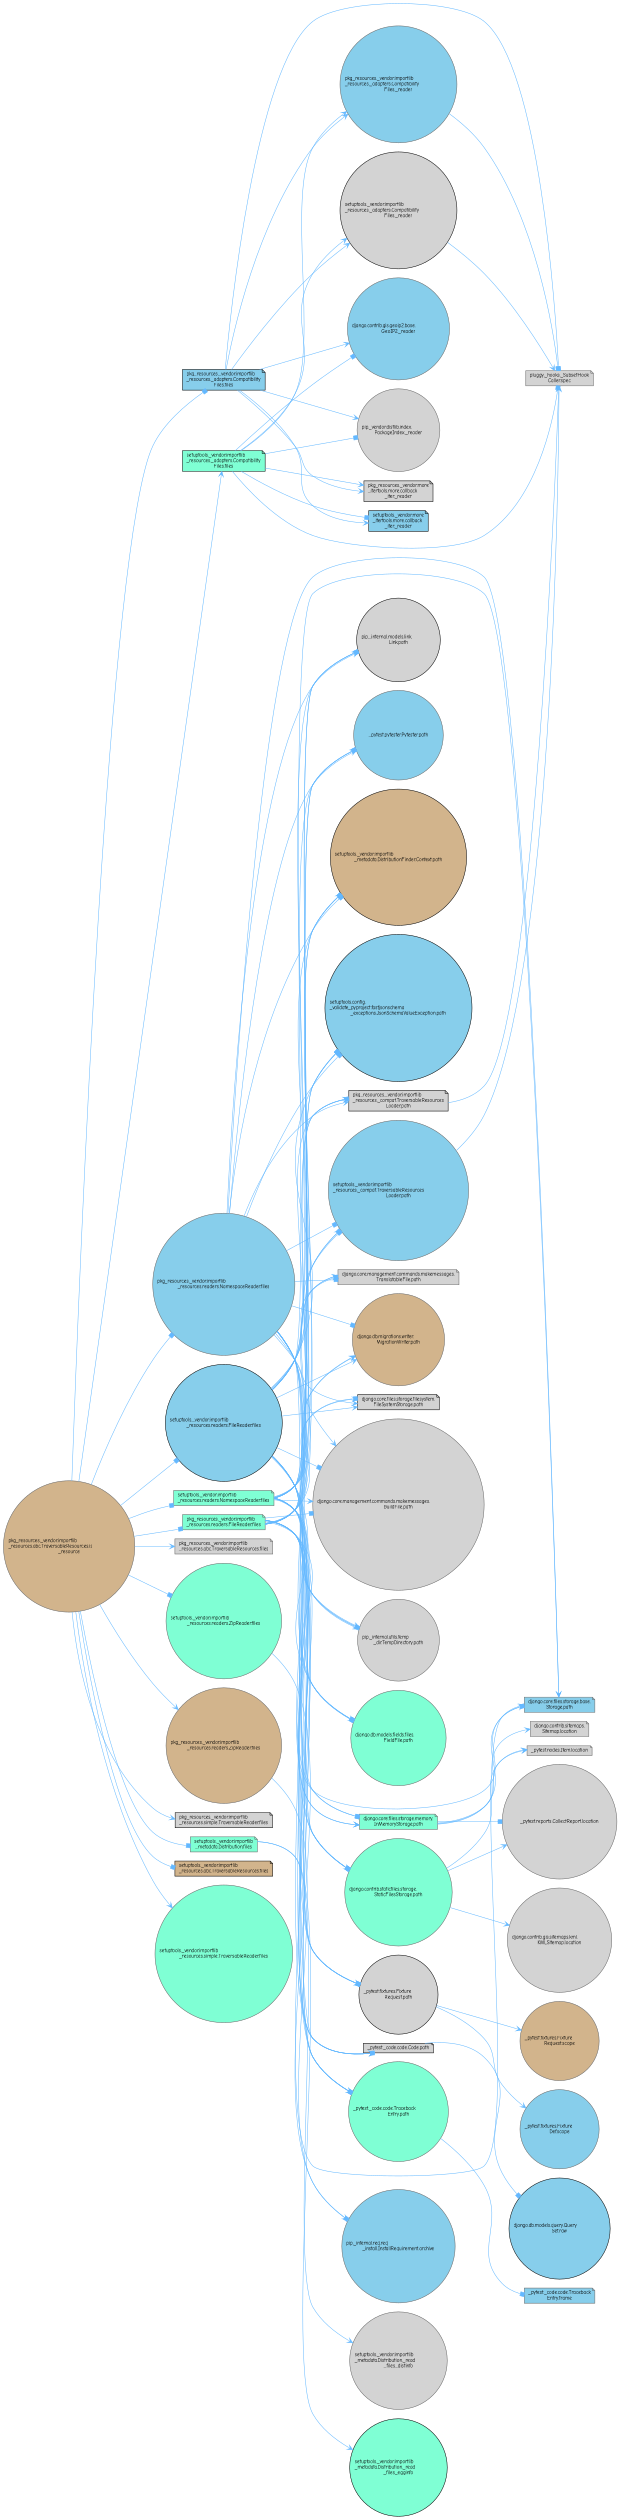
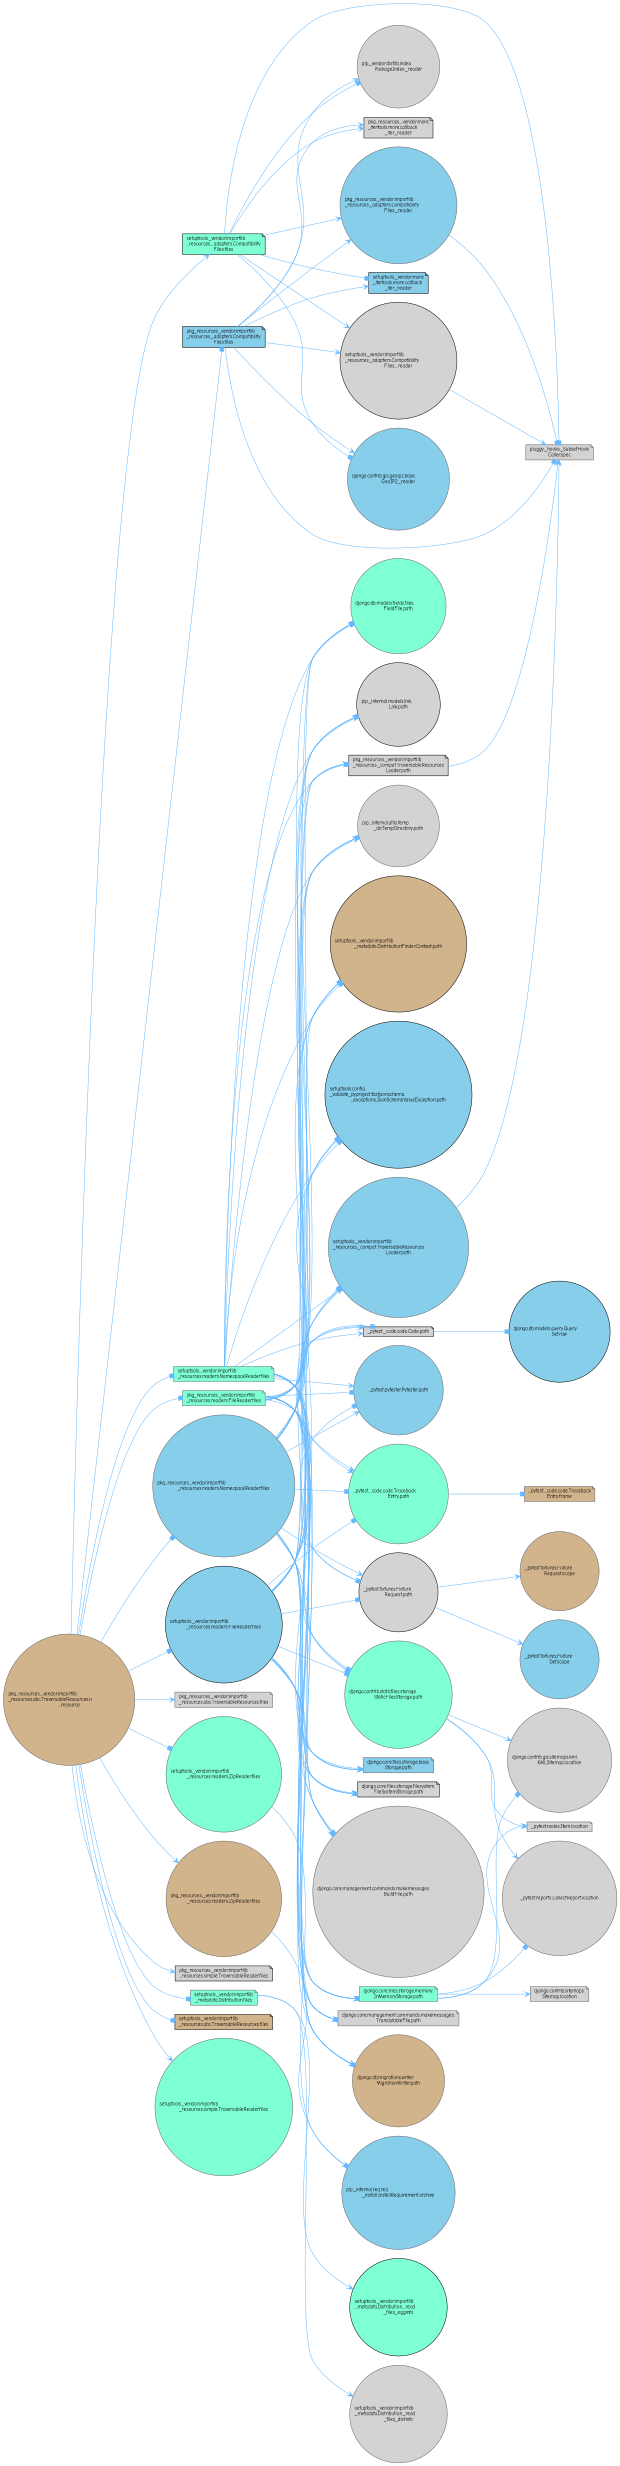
(495, 1777) -> (497, 1907)
(560, 2296) -> (560, 1494)
